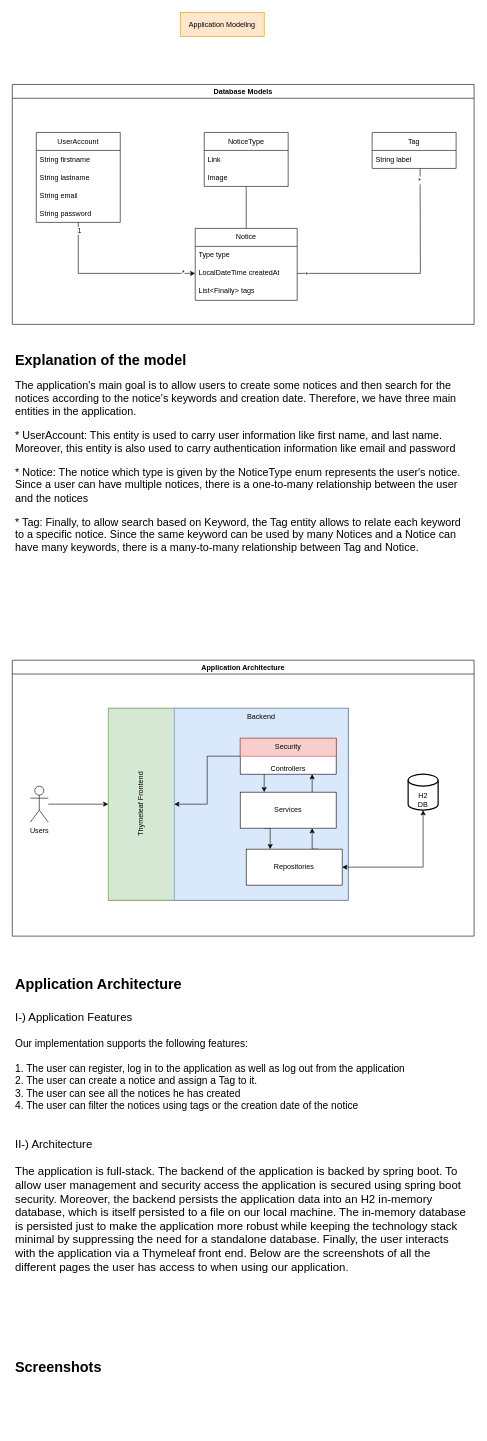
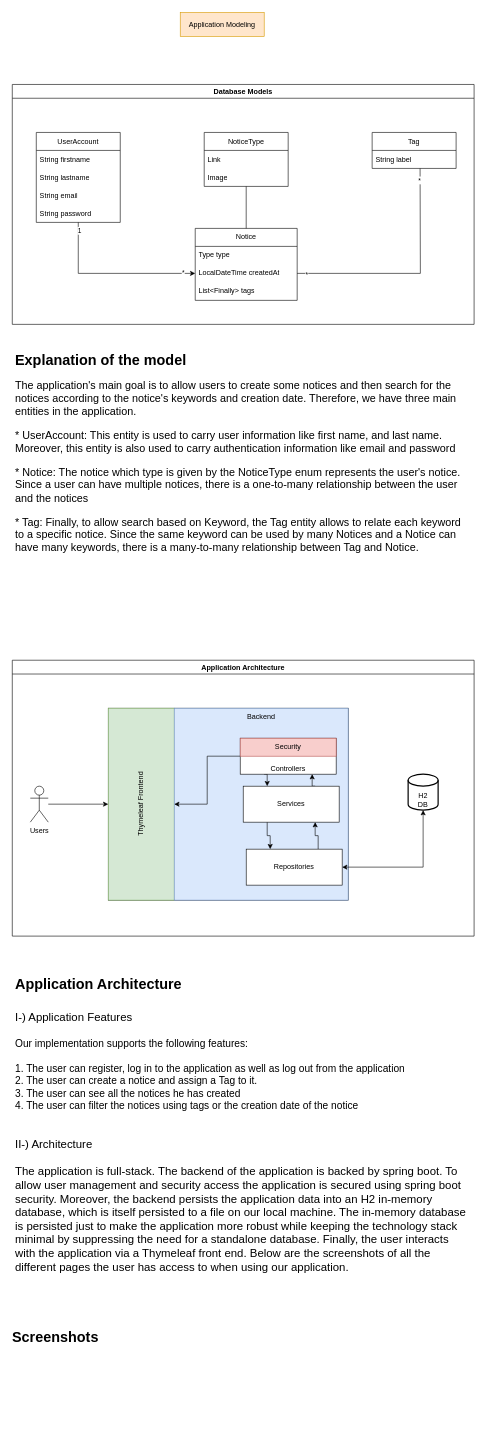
(288, 810) -> (291, 804)
(240, 1392) -> (237, 1362)
